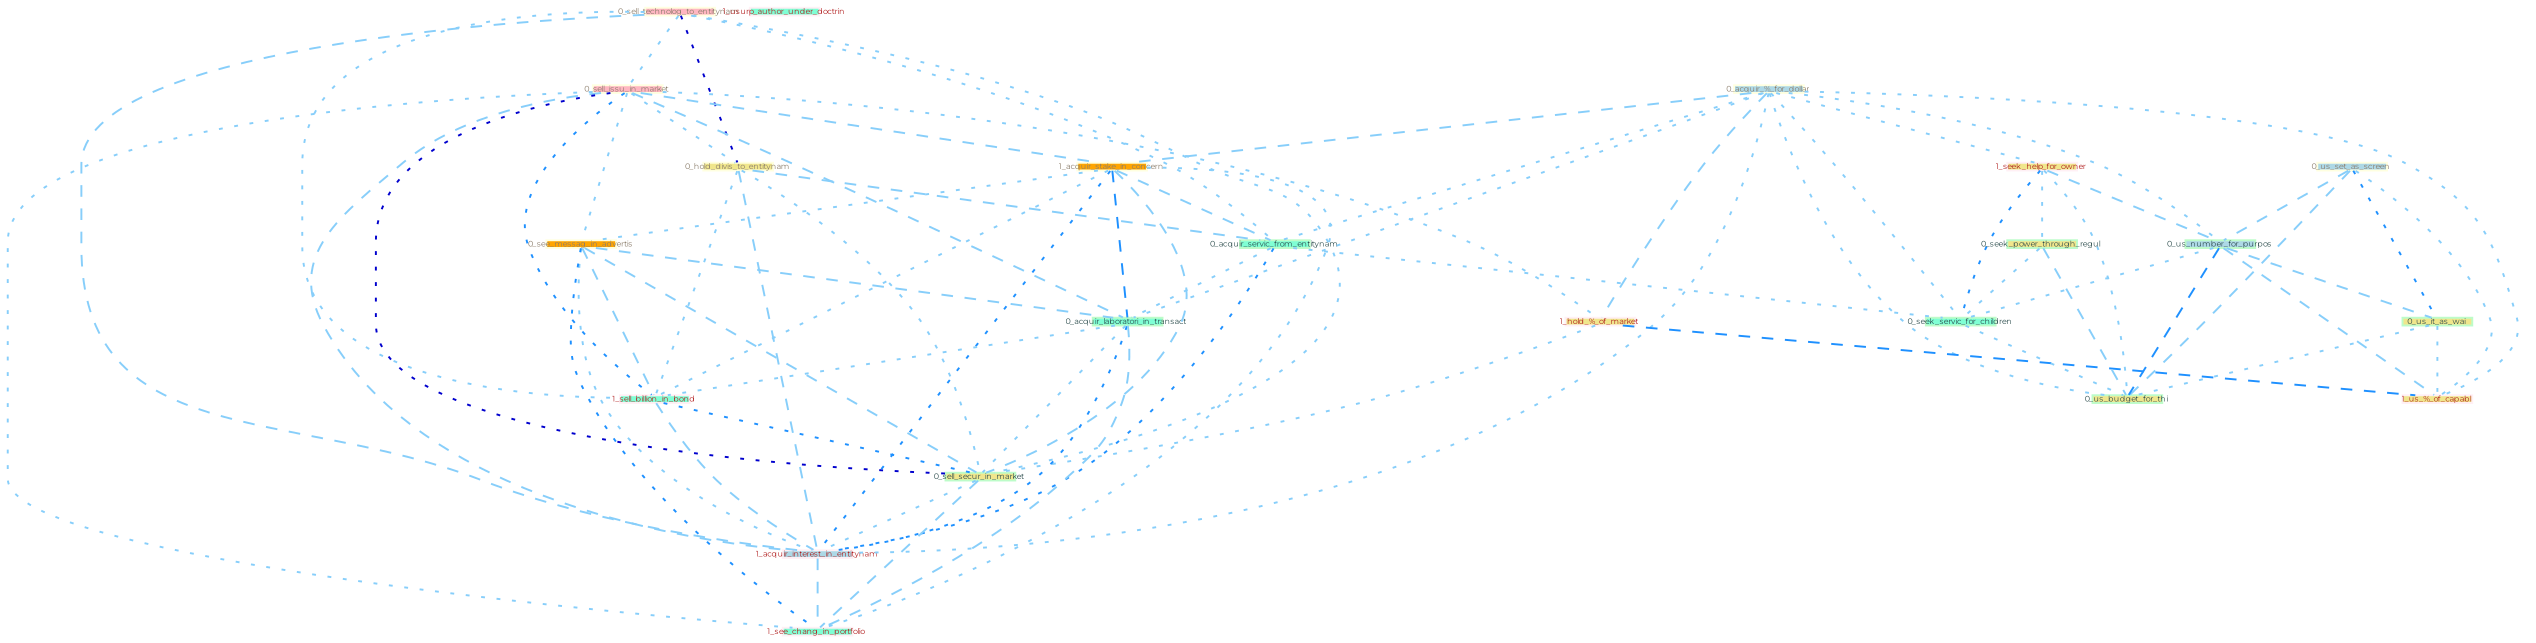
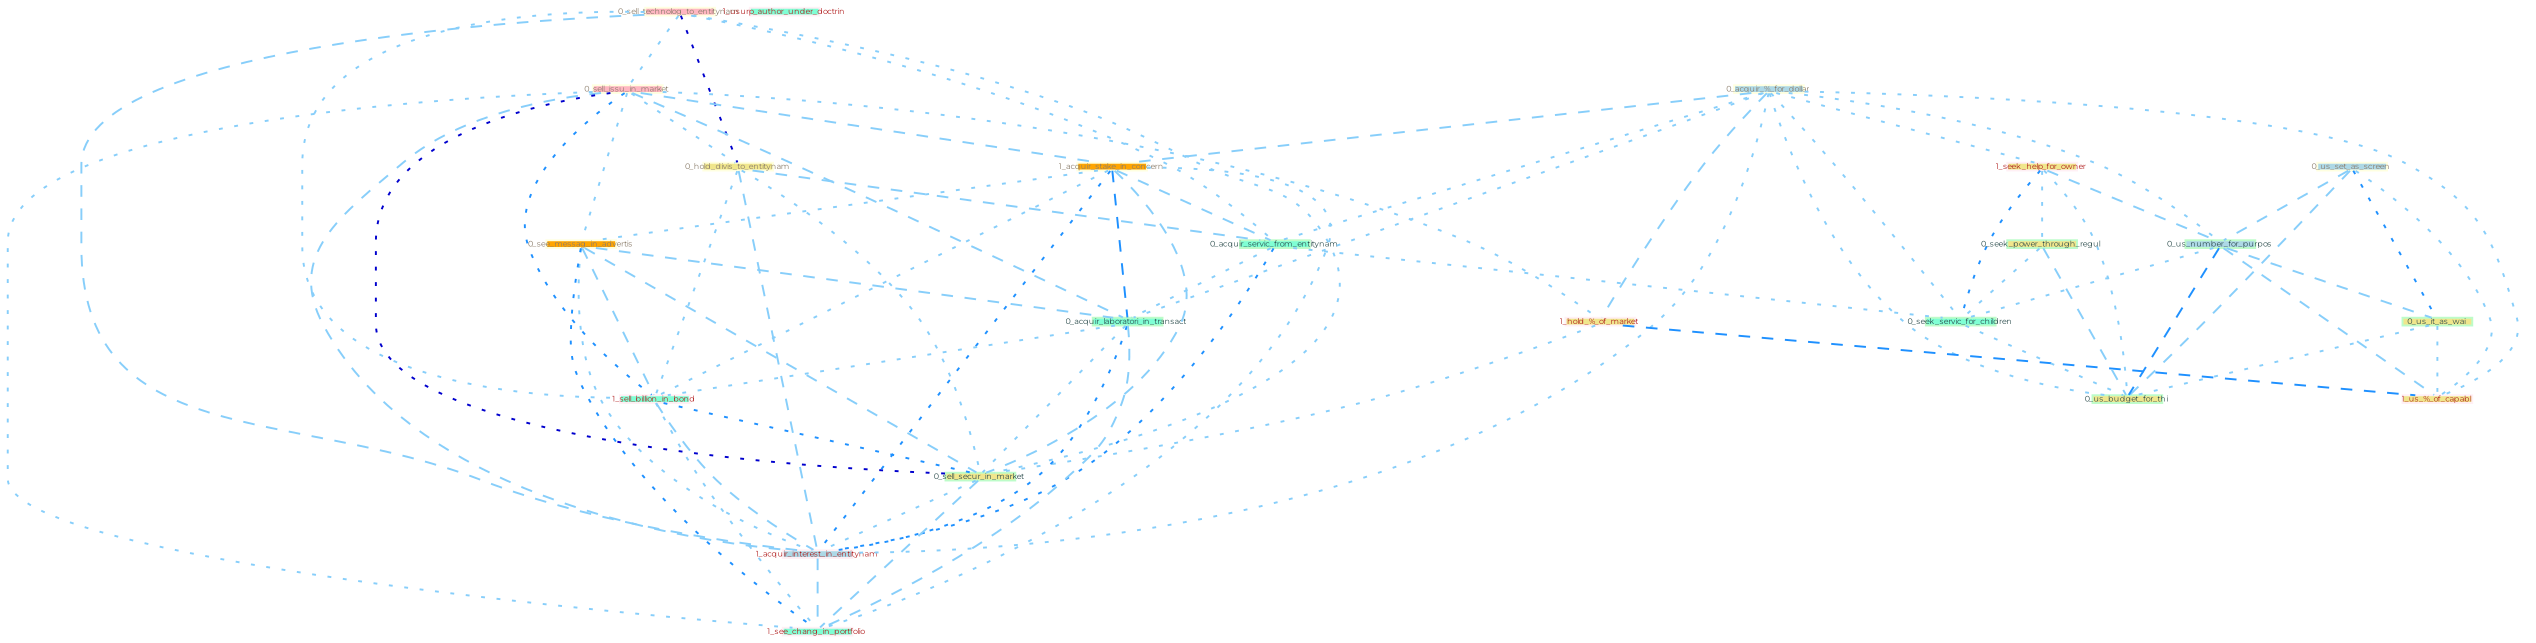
none -> (705, 486)
